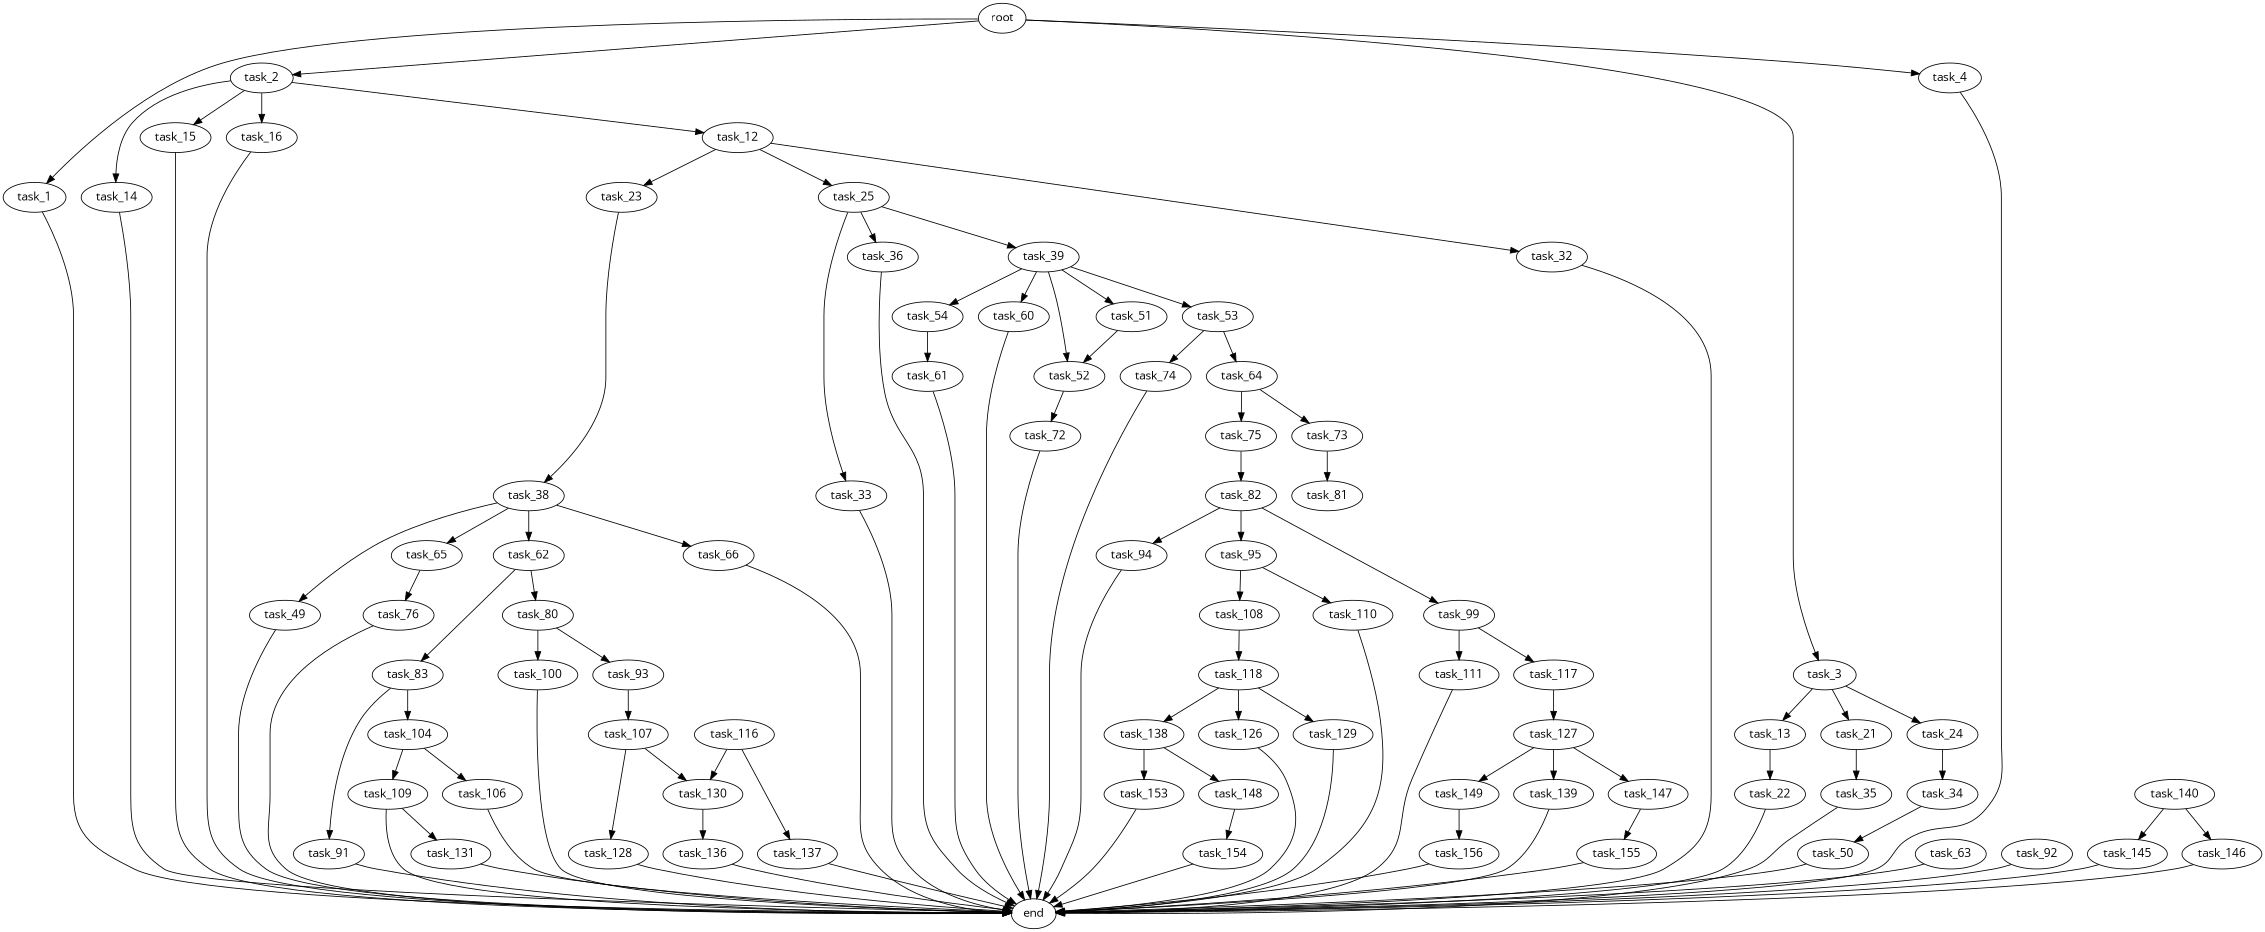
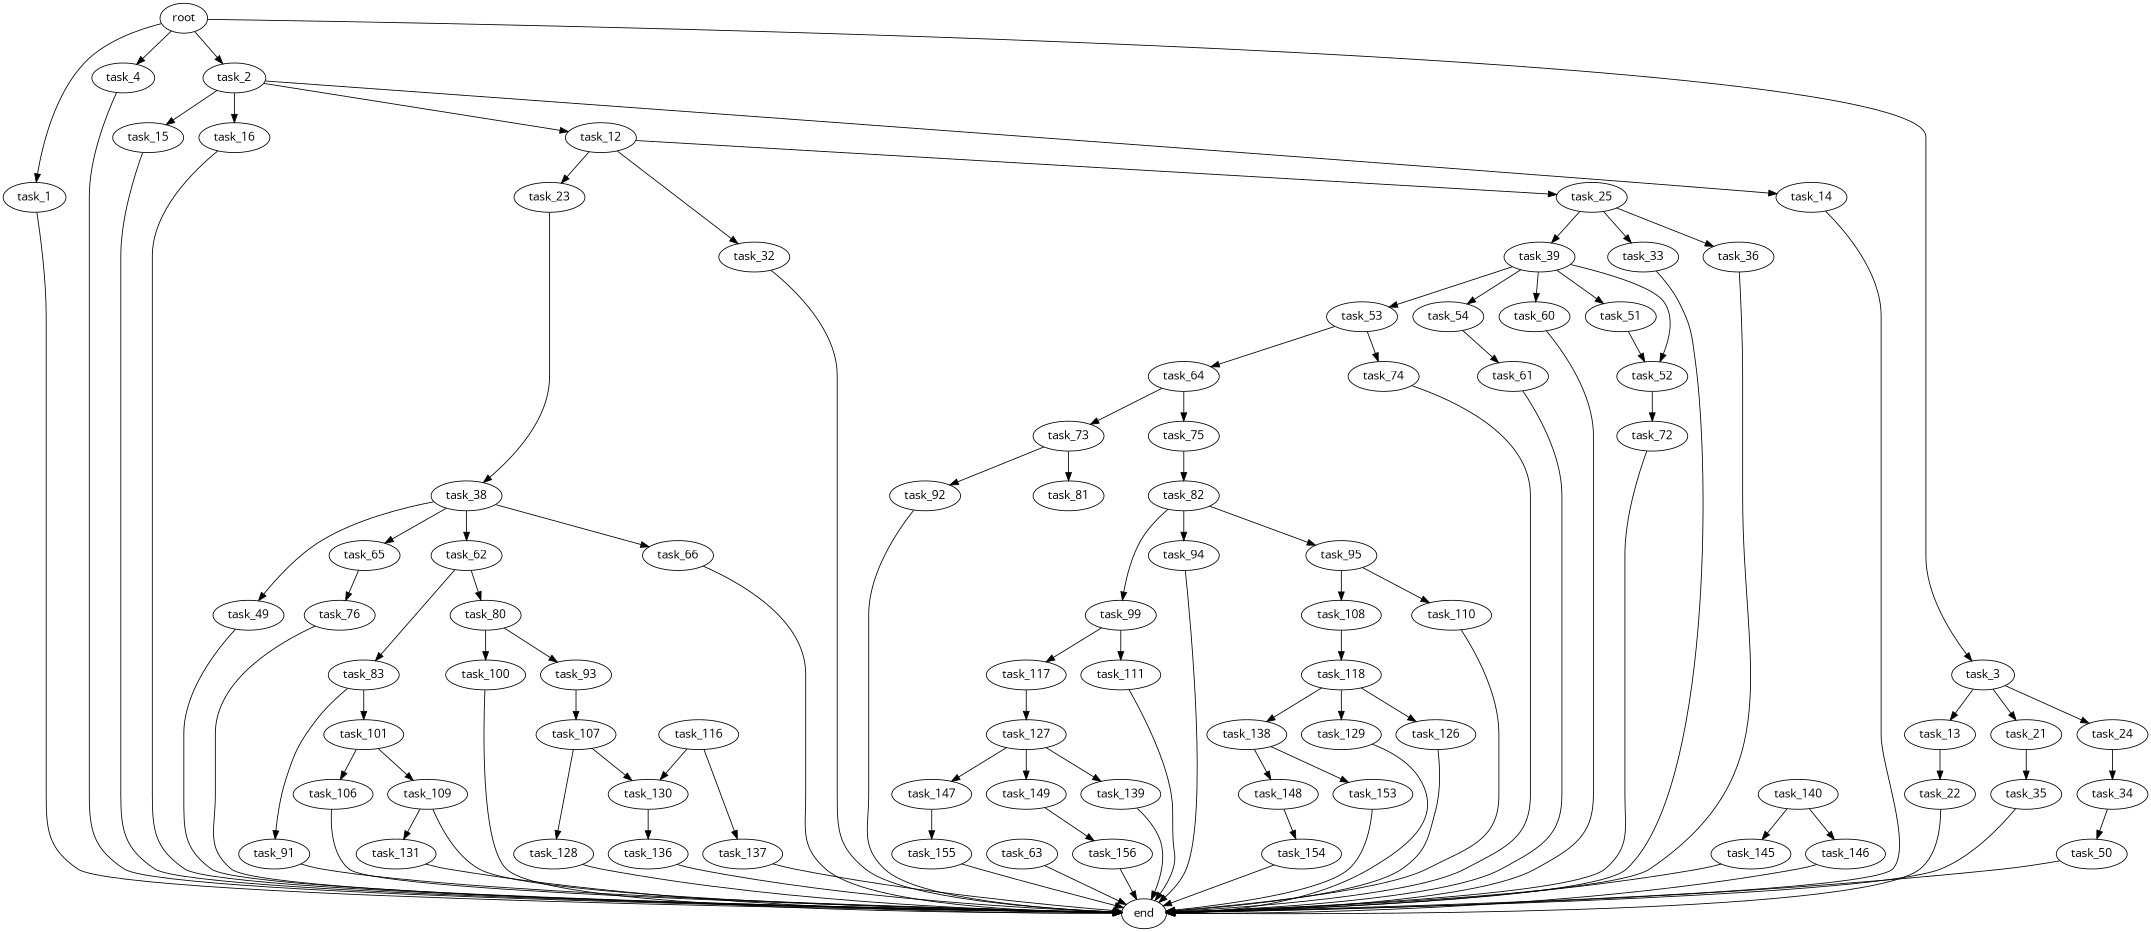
none -> (1001, 464)
(408, 735) -> (364, 735)
